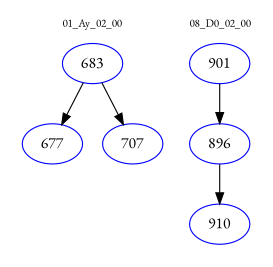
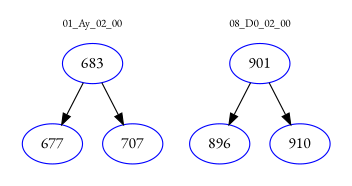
(220, 179) -> (277, 99)
